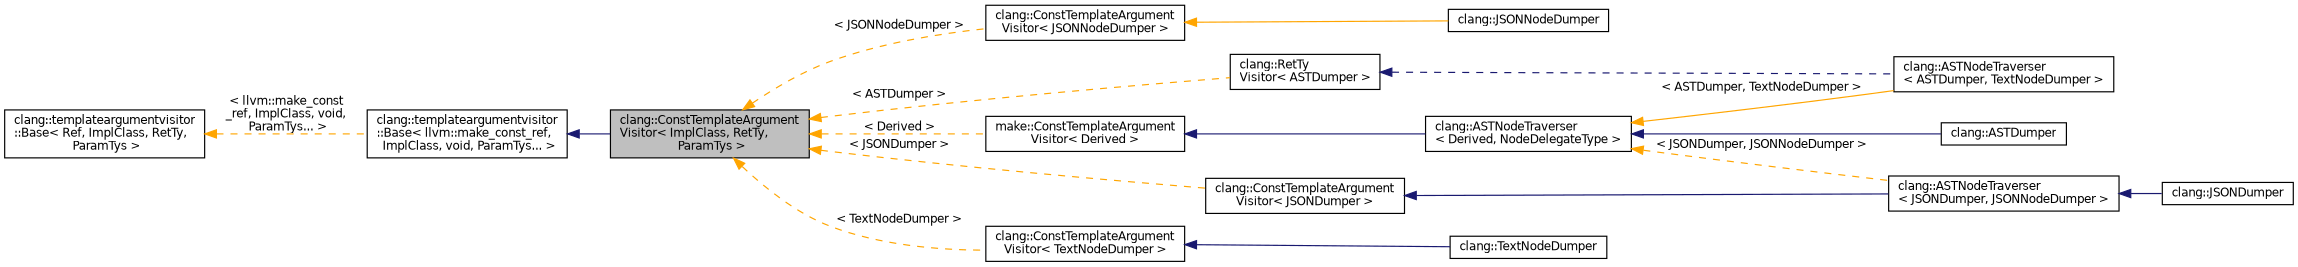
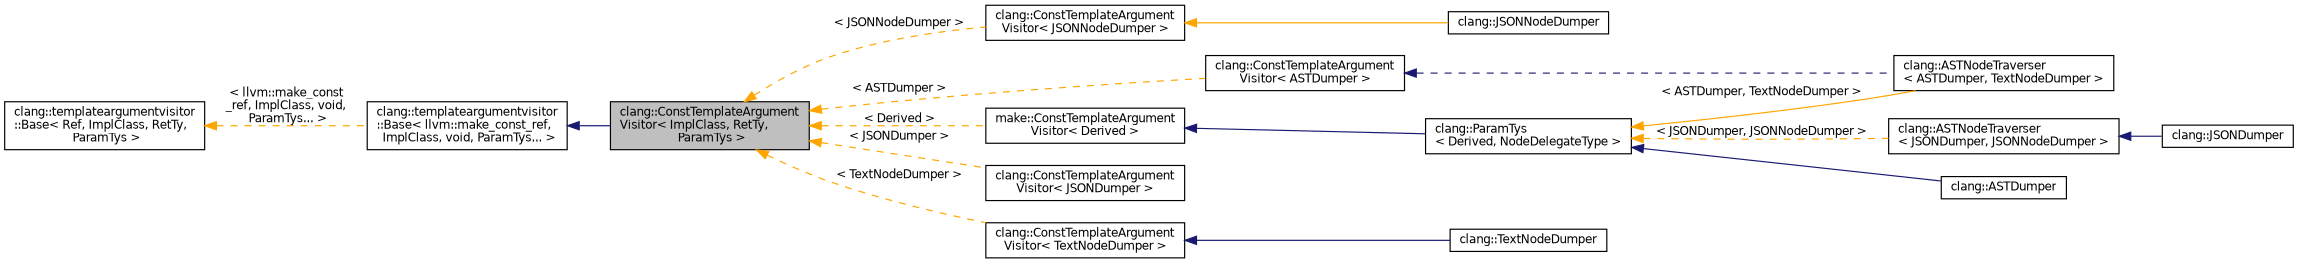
(1305, 72) -> (1305, 73)
(1528, 134) -> (1528, 136)
(1652, 195) -> none
